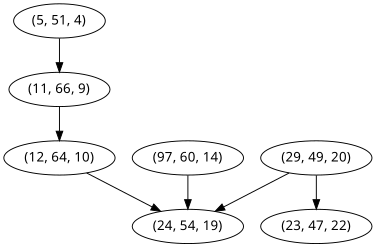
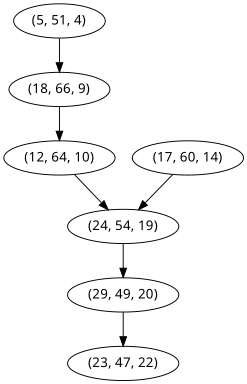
(59, 89) -> (59, 89)
(188, 158) -> (188, 158)
(256, 190) -> (123, 256)
